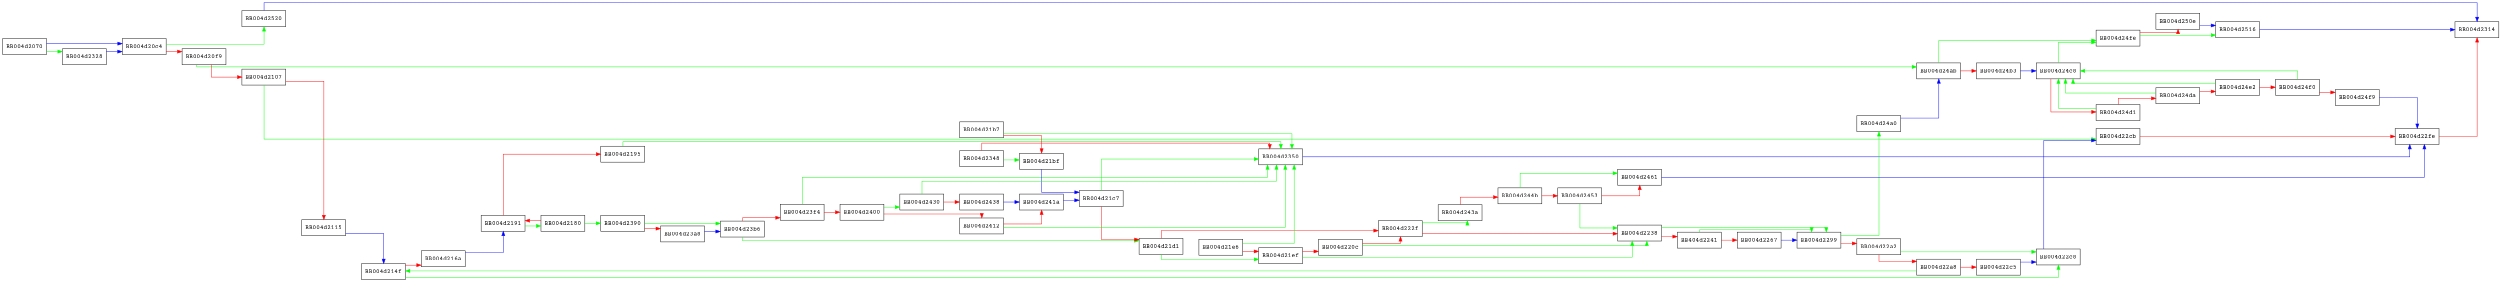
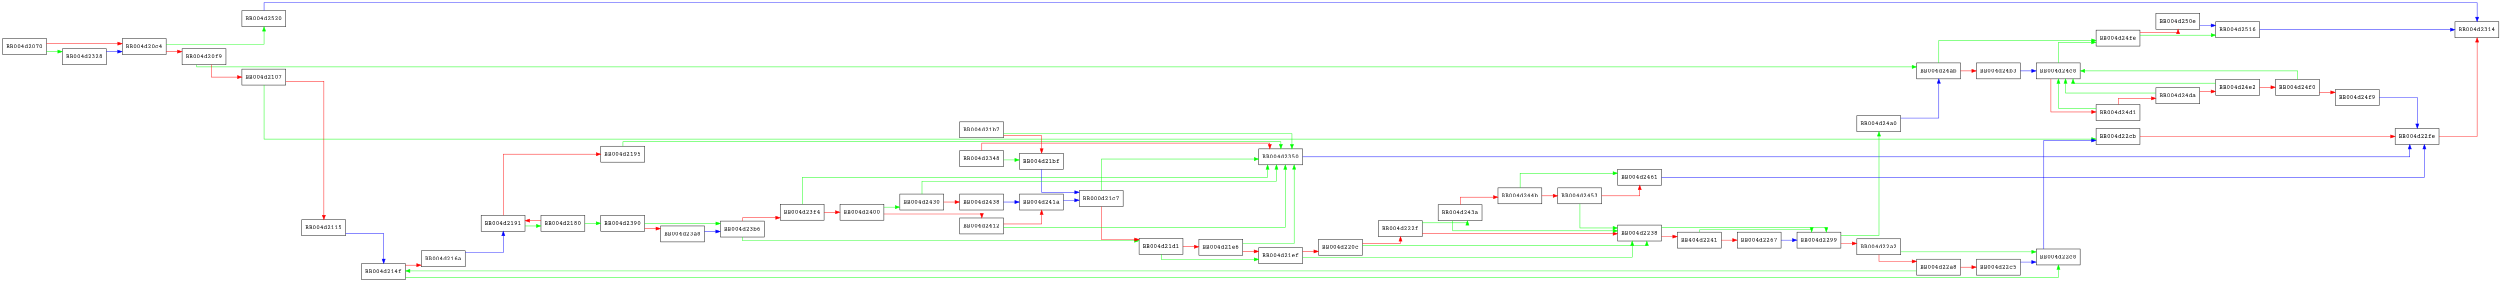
(82, 44) -> (82, 44)
(1101, 198) -> (1101, 198)
(1264, 231) -> (1189, 247)
none -> (1528, 231)
